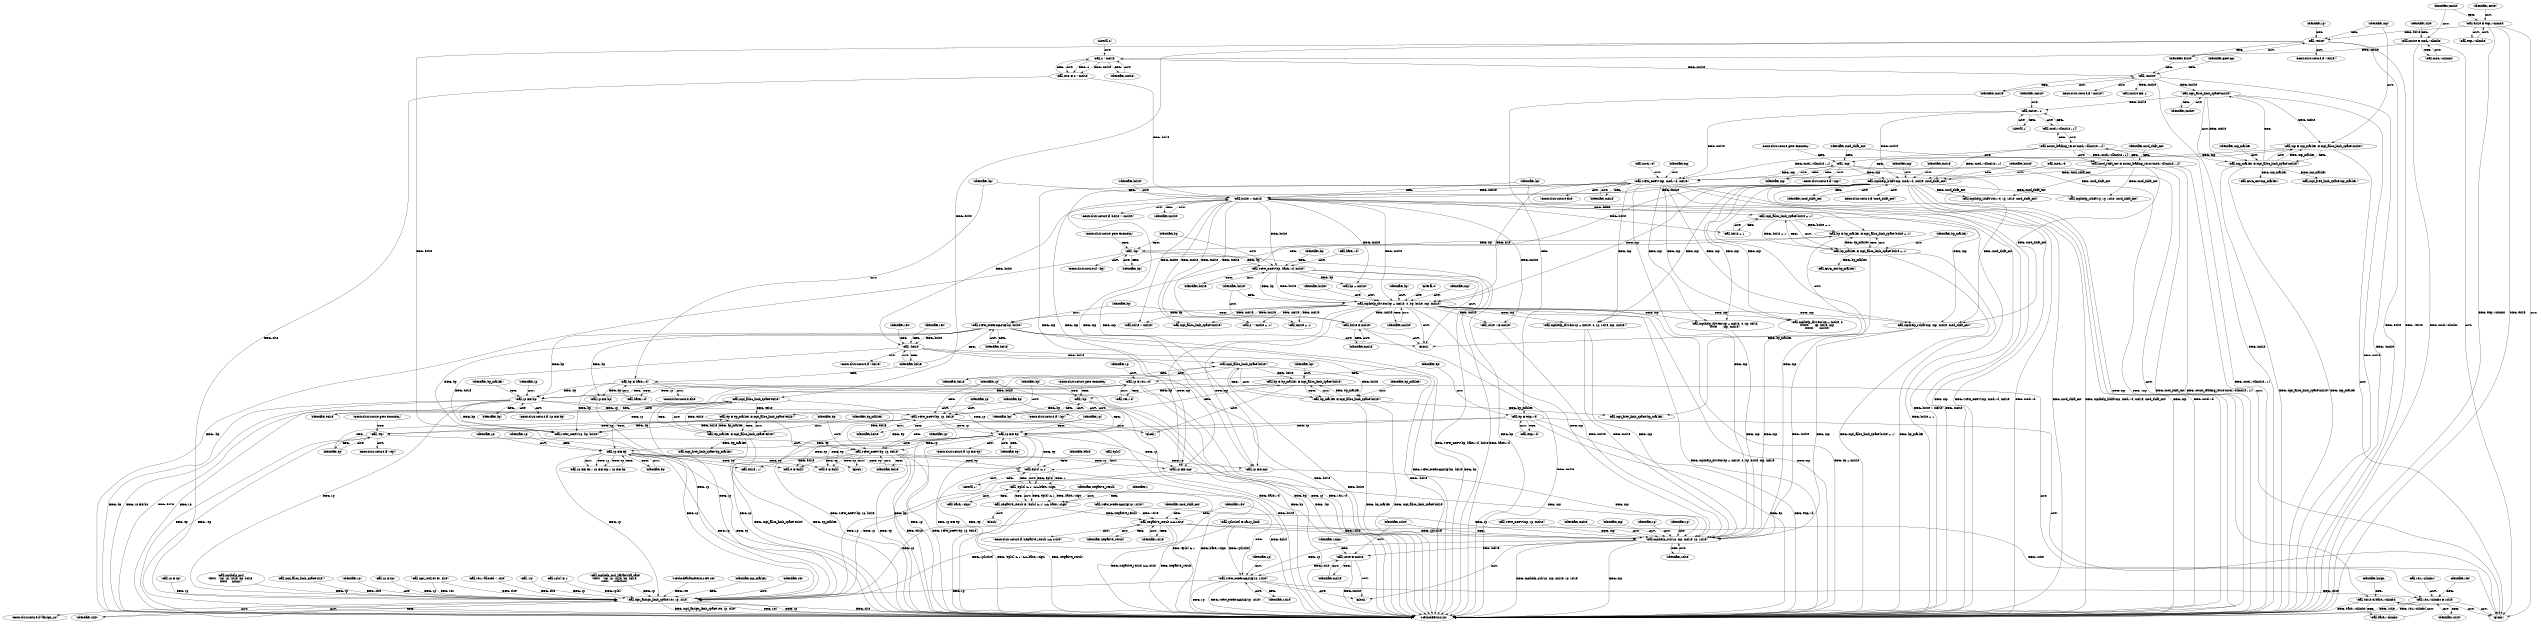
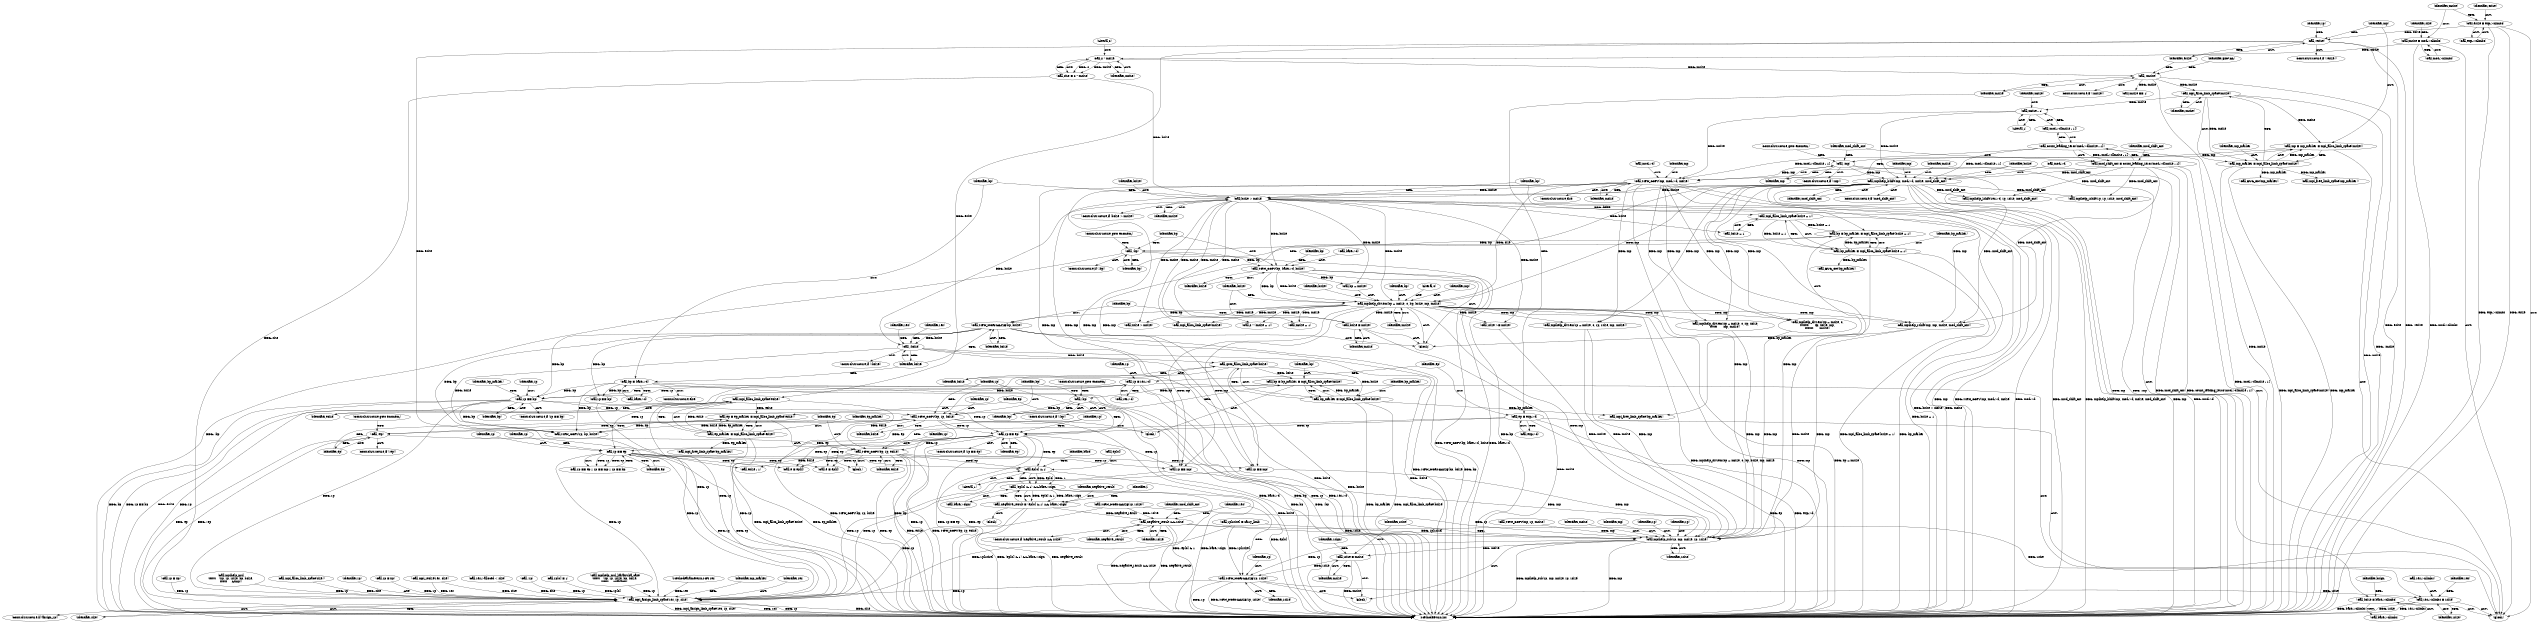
(1243, 364) -> (1243, 364)
(1304, 382) -> (1304, 382)
(2371, 609) -> (2371, 609)
